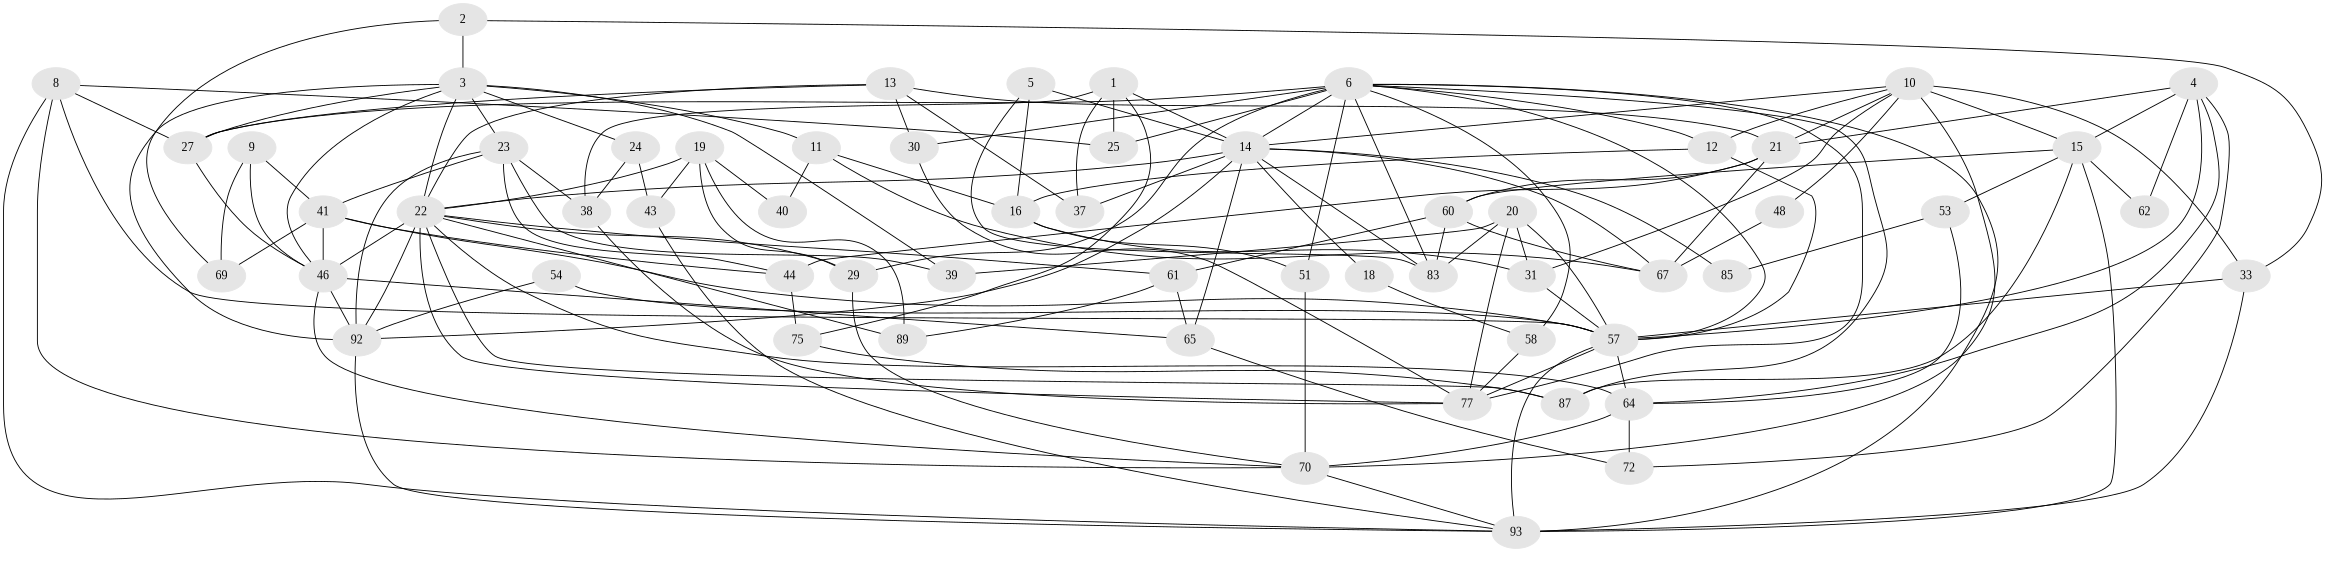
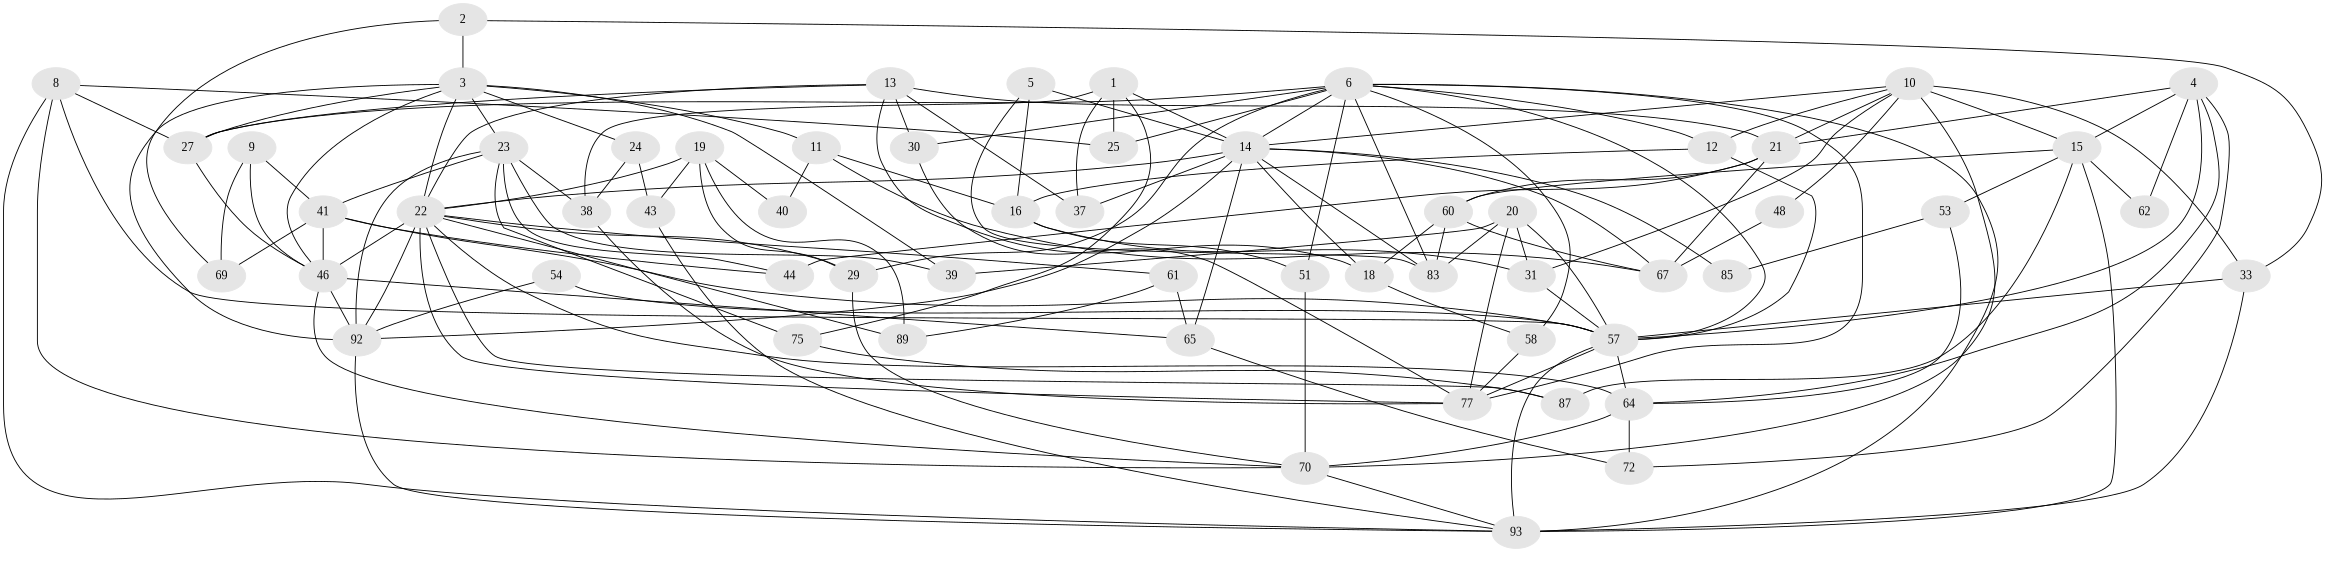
(1871, 183) -> none
(1345, 236) -> (1409, 244)
none -> (1071, 252)
(793, 305) -> (618, 271)
